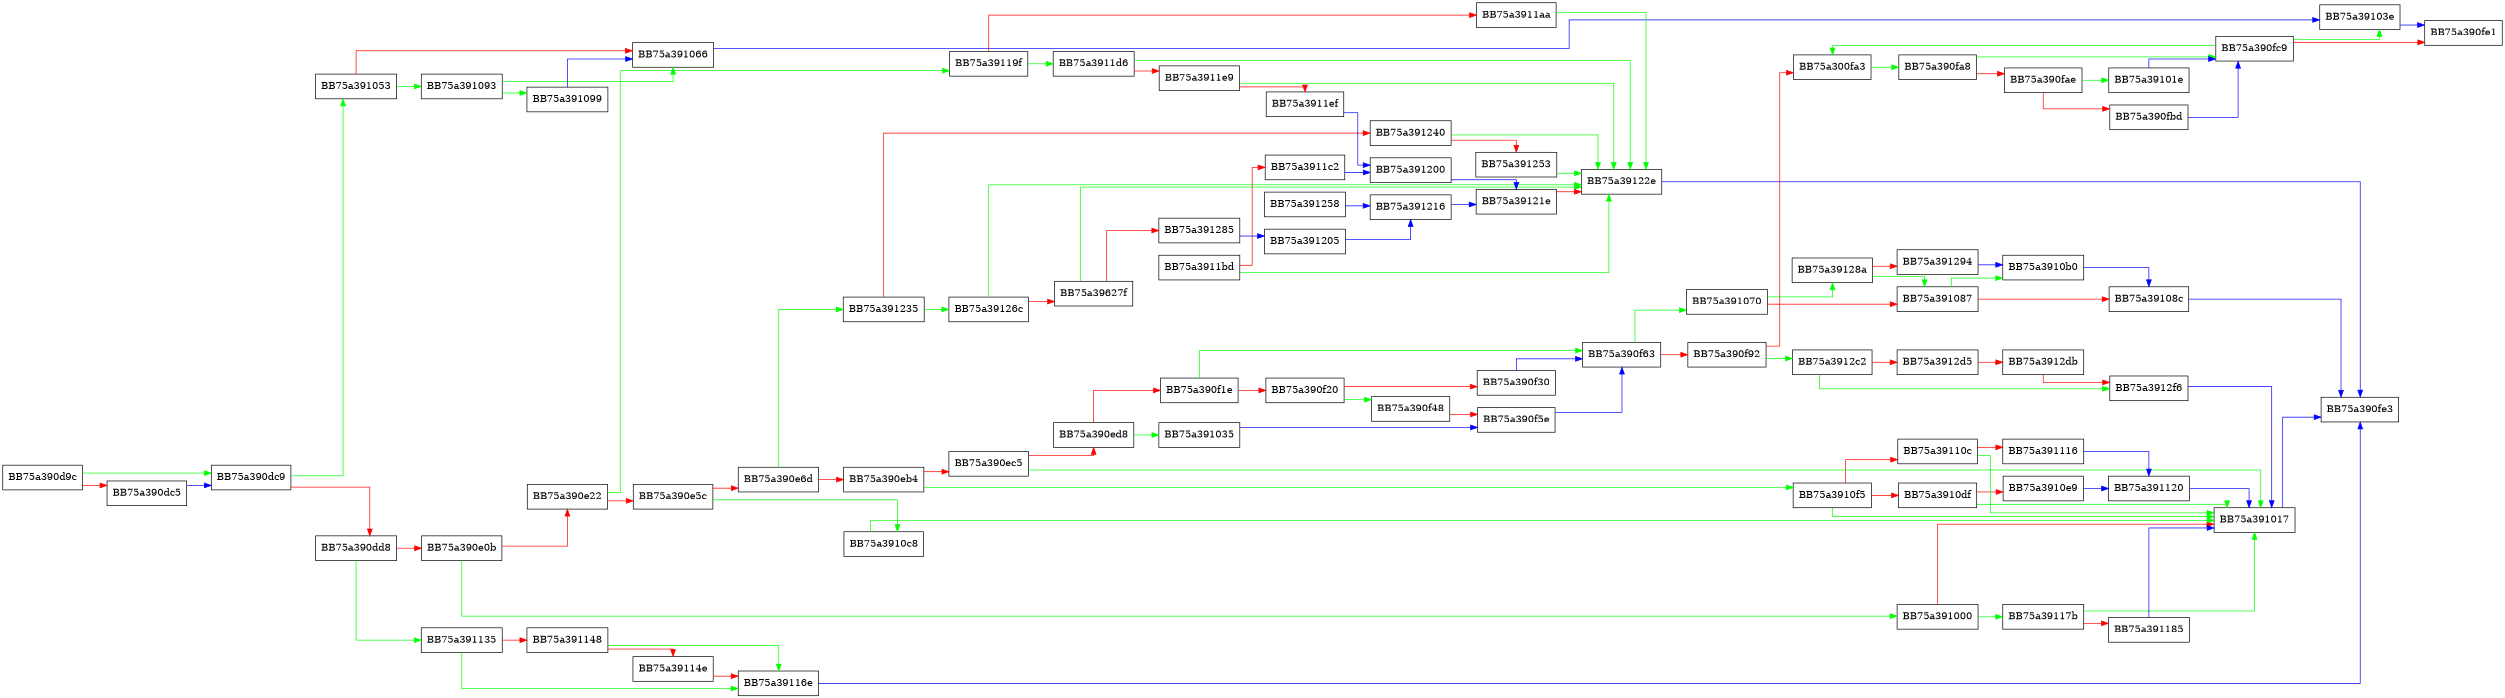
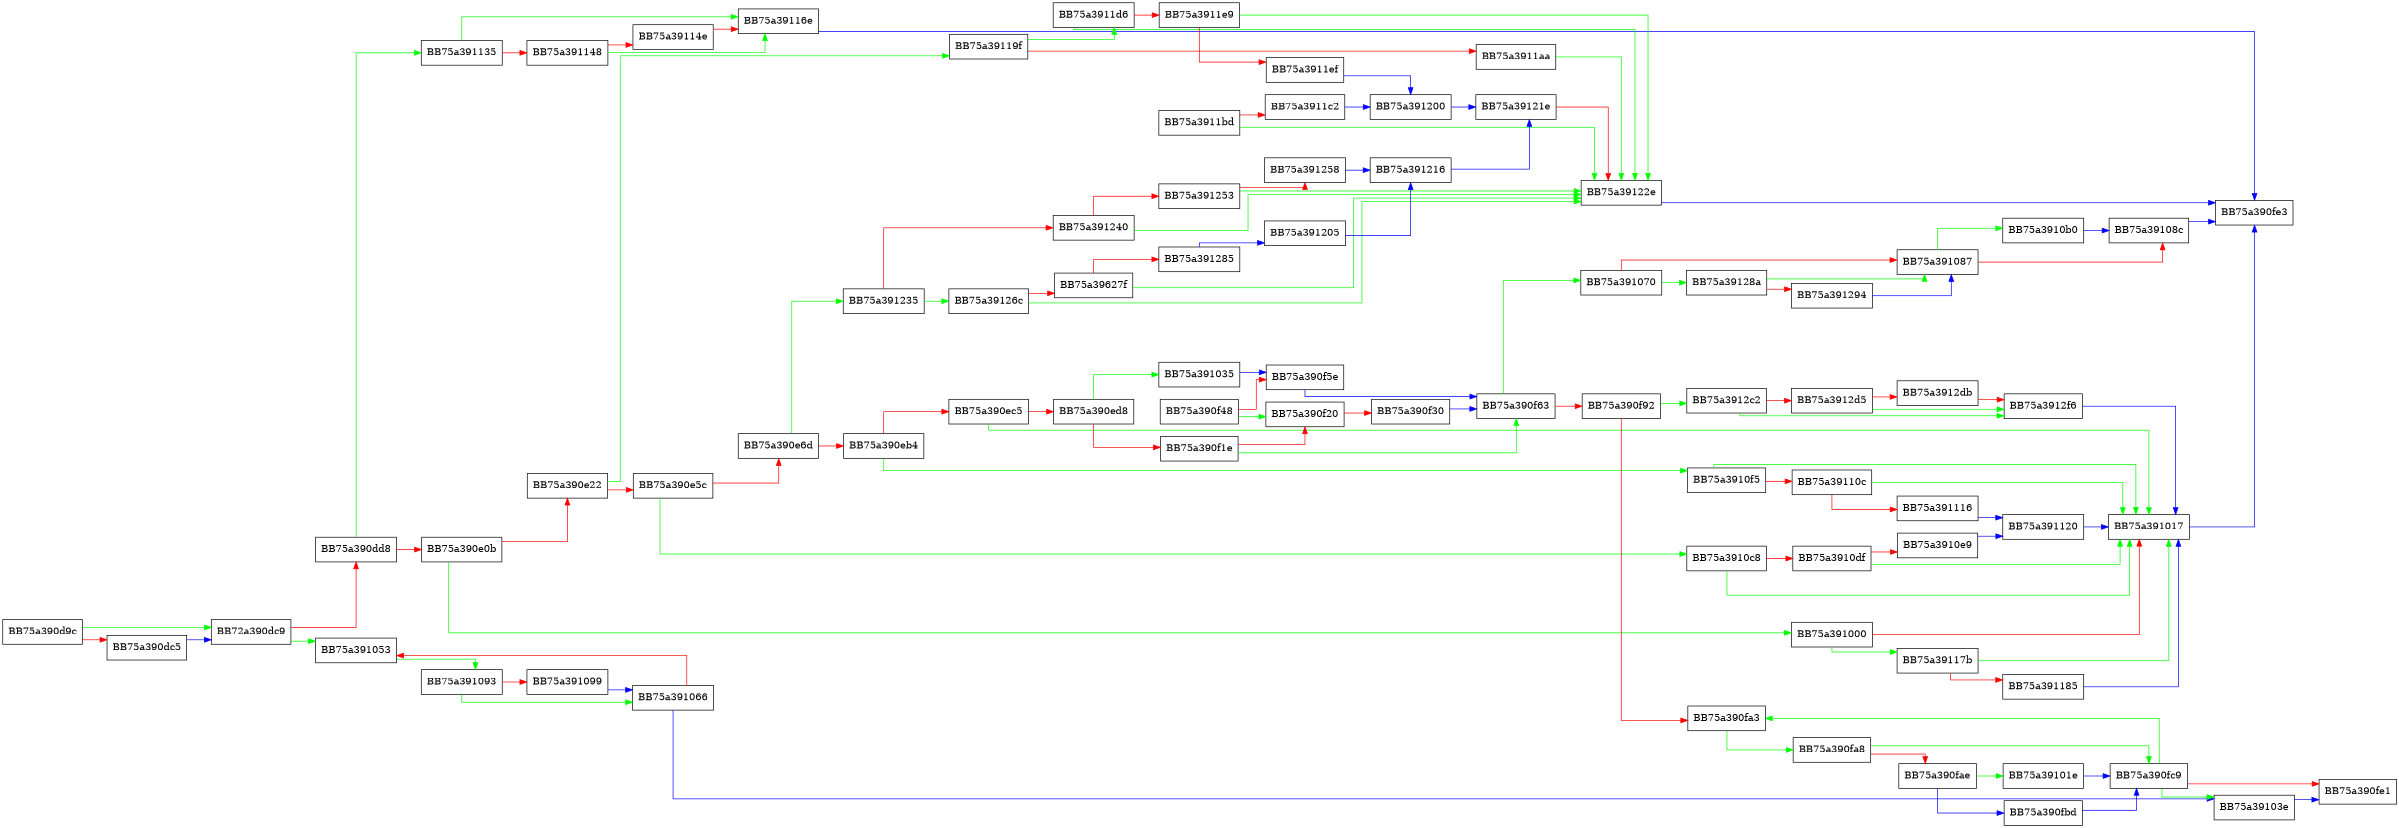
(479, 51) -> (560, 656)
(1832, 67) -> (1727, 718)
(511, 93) -> (511, 682)
(2065, 109) -> (1955, 813)
none -> (1273, 187)
(1987, 265) -> (1919, 296)
(1354, 400) -> (1249, 417)
none -> (1935, 409)
(251, 478) -> (251, 632)
(1881, 495) -> (1776, 558)
